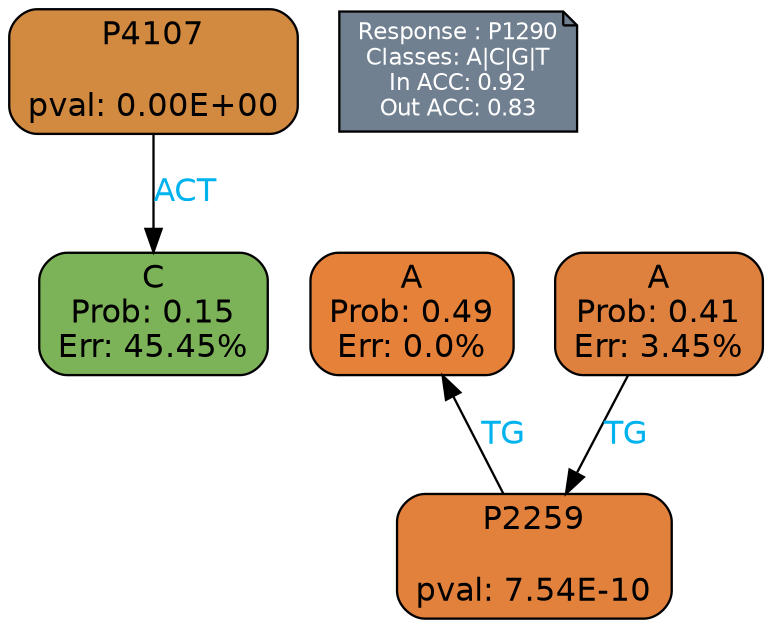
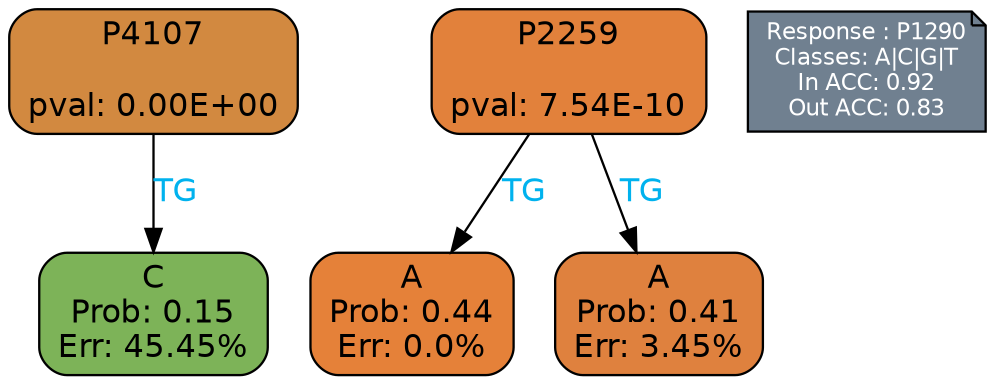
(186, 193) -> (175, 193)
(412, 314) -> (412, 314)
(603, 424) -> (610, 182)
